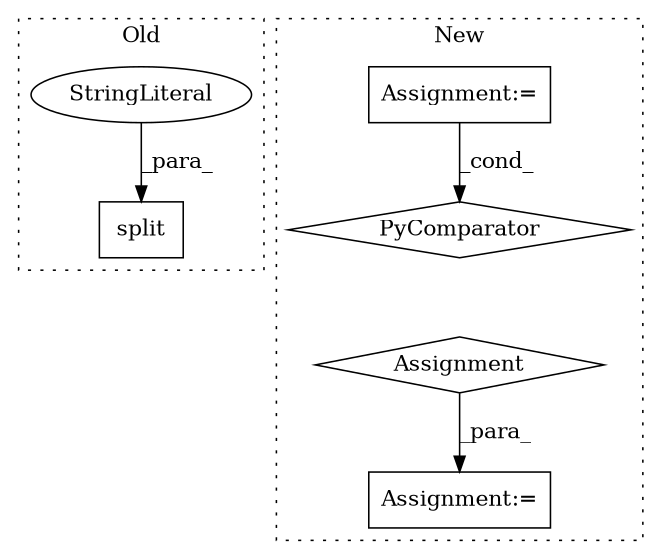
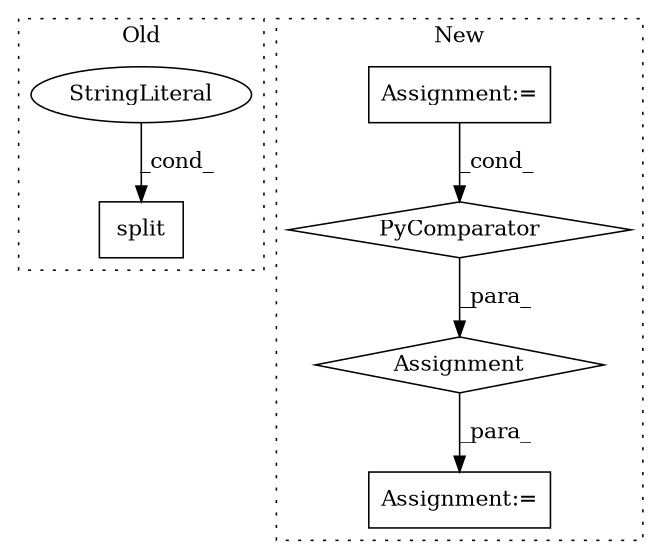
(177, 162) -> (177, 162)
none -> (460, 290)
